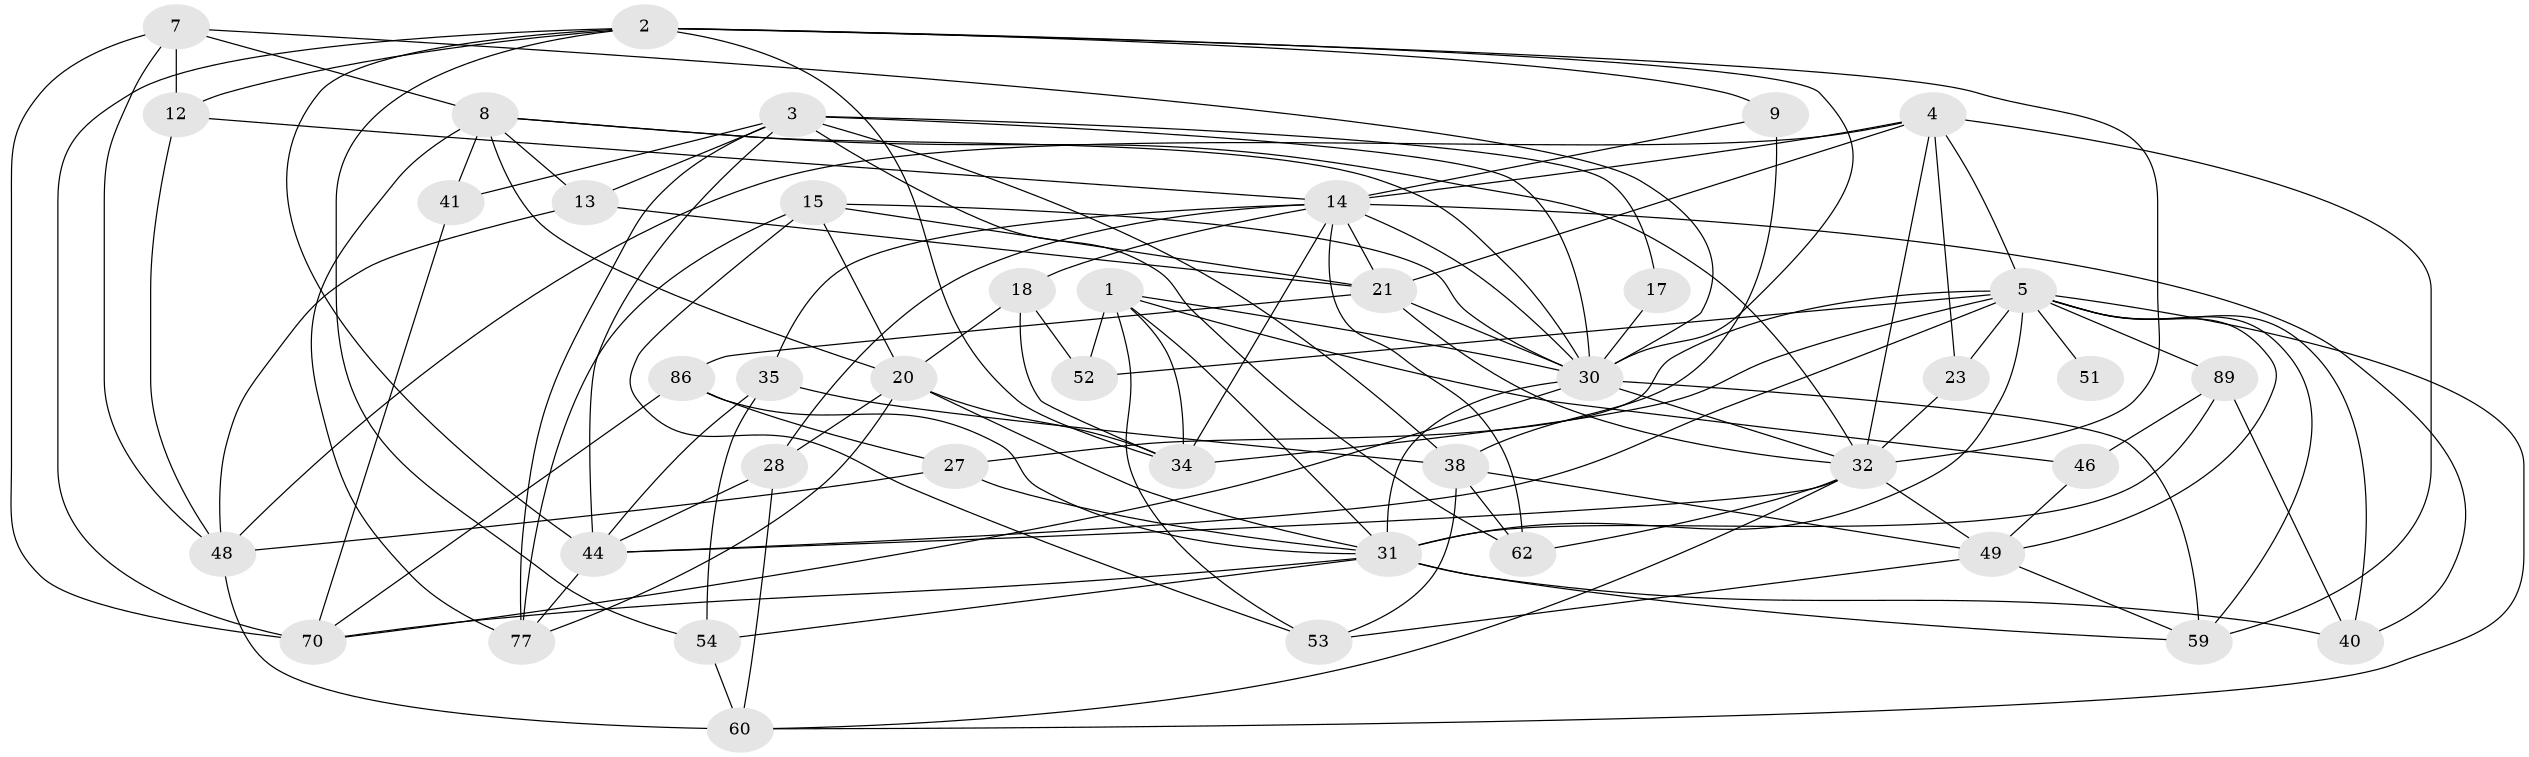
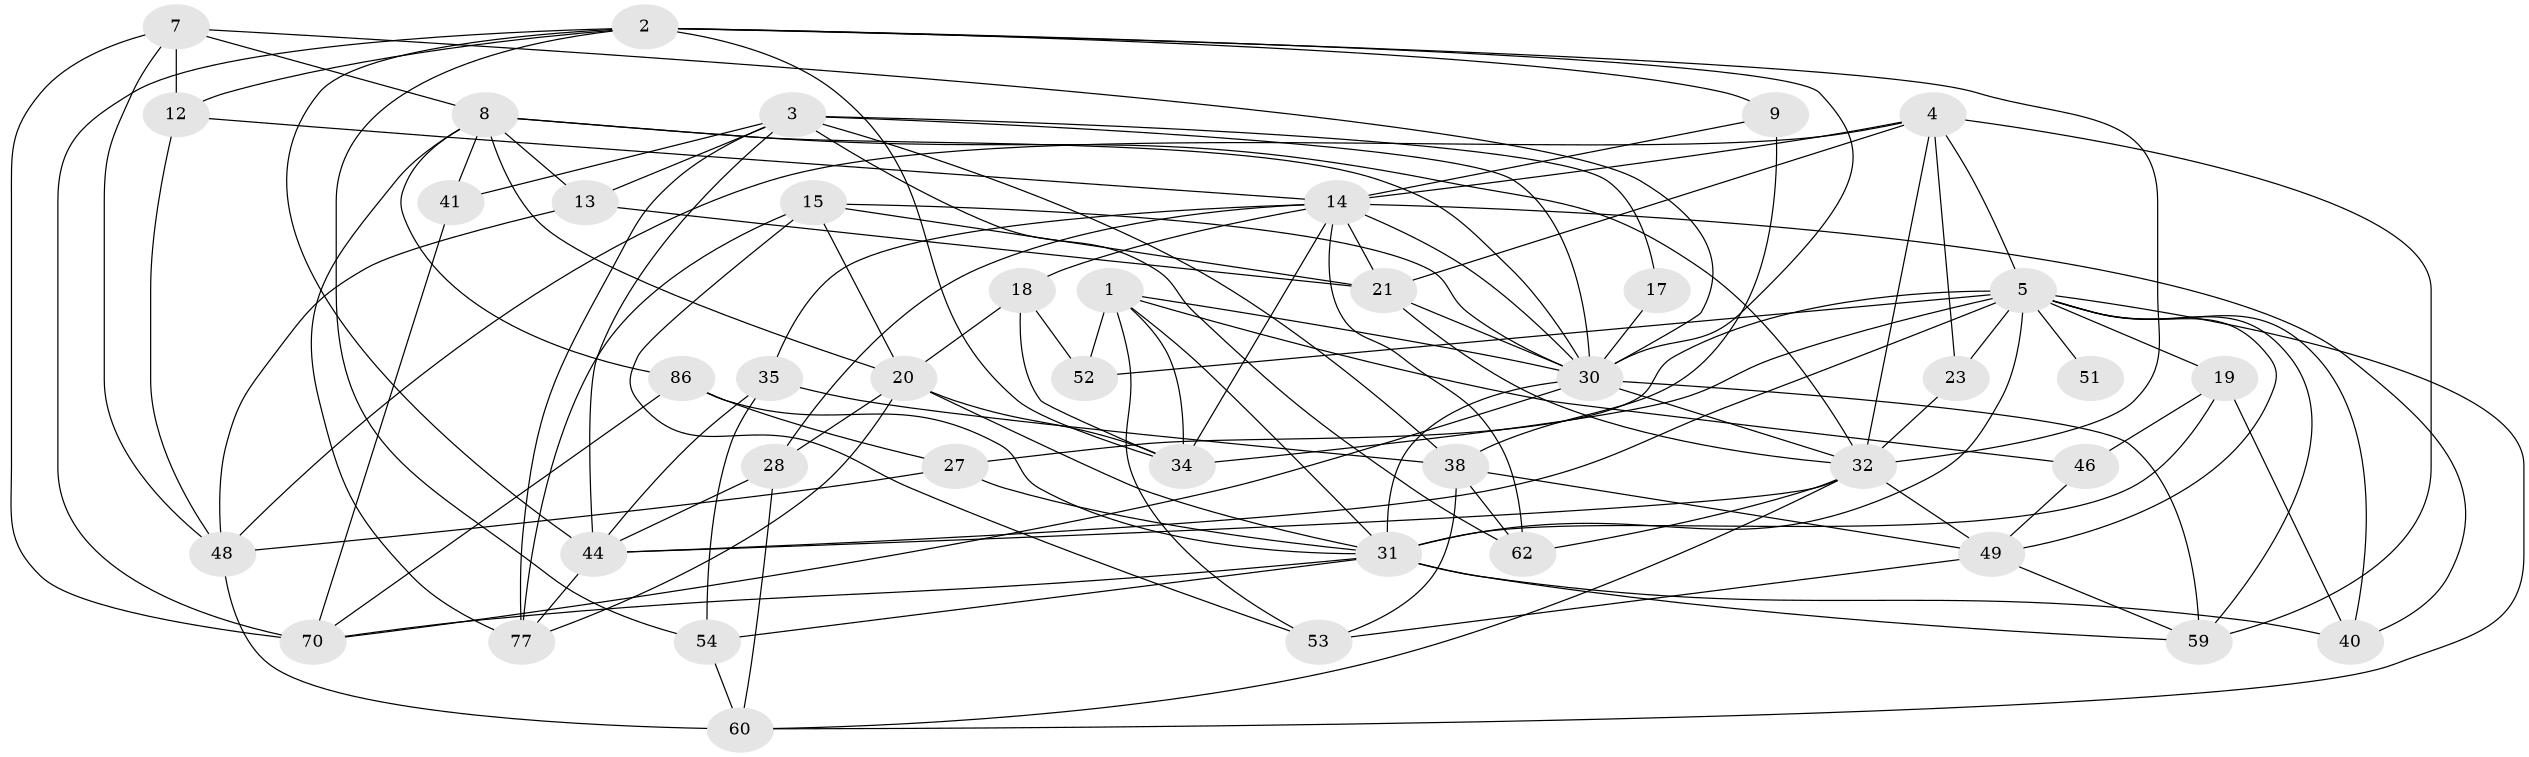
(1028, 325) -> (461, 292)
(2225, 378) -> (2225, 378)
